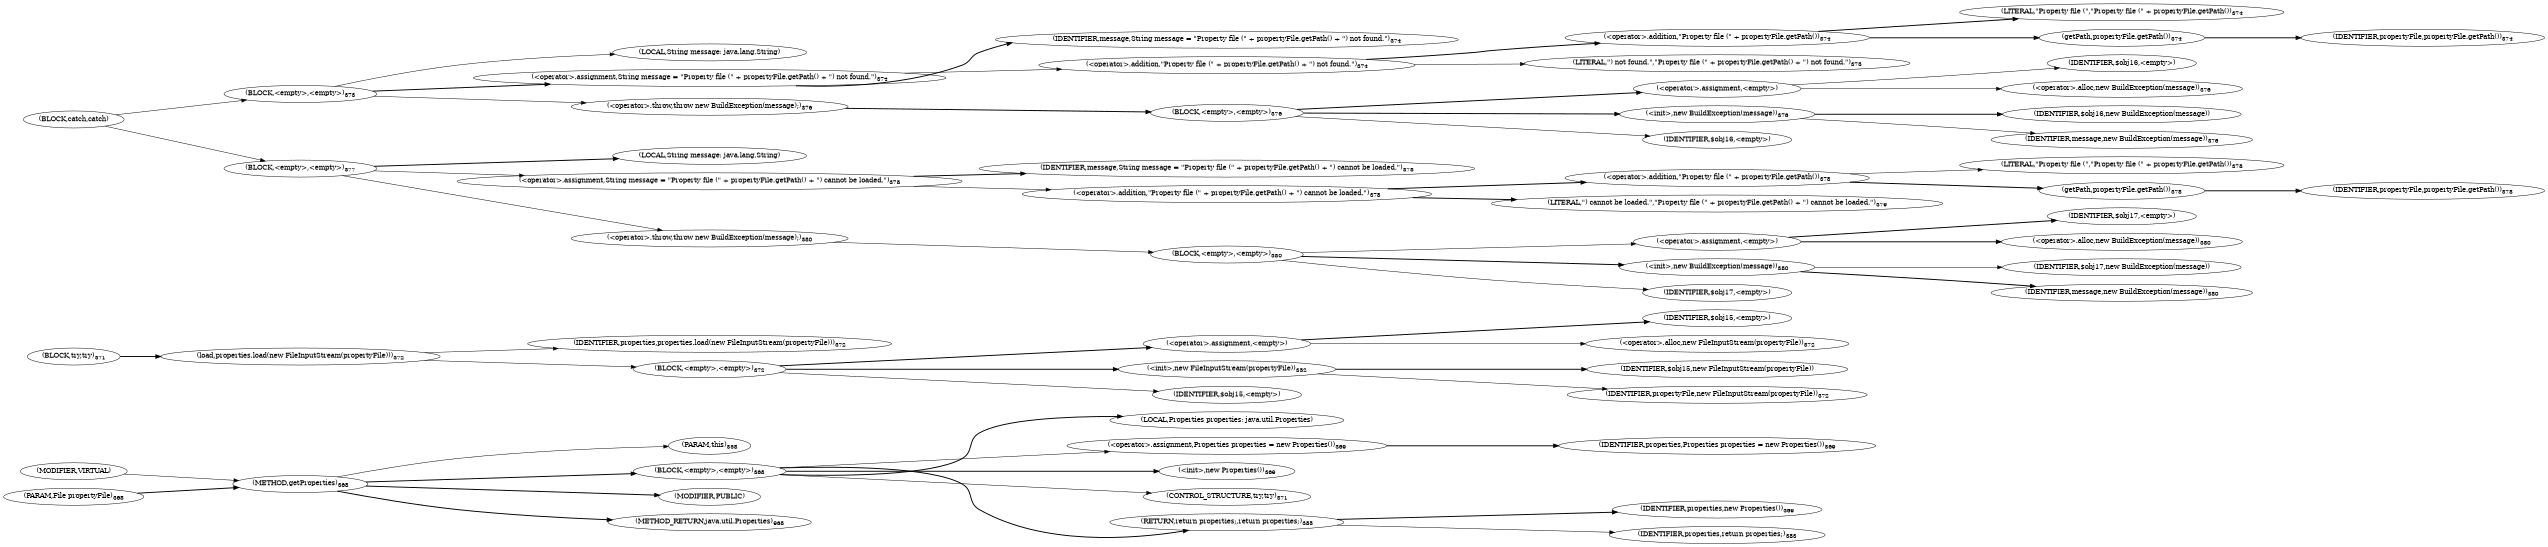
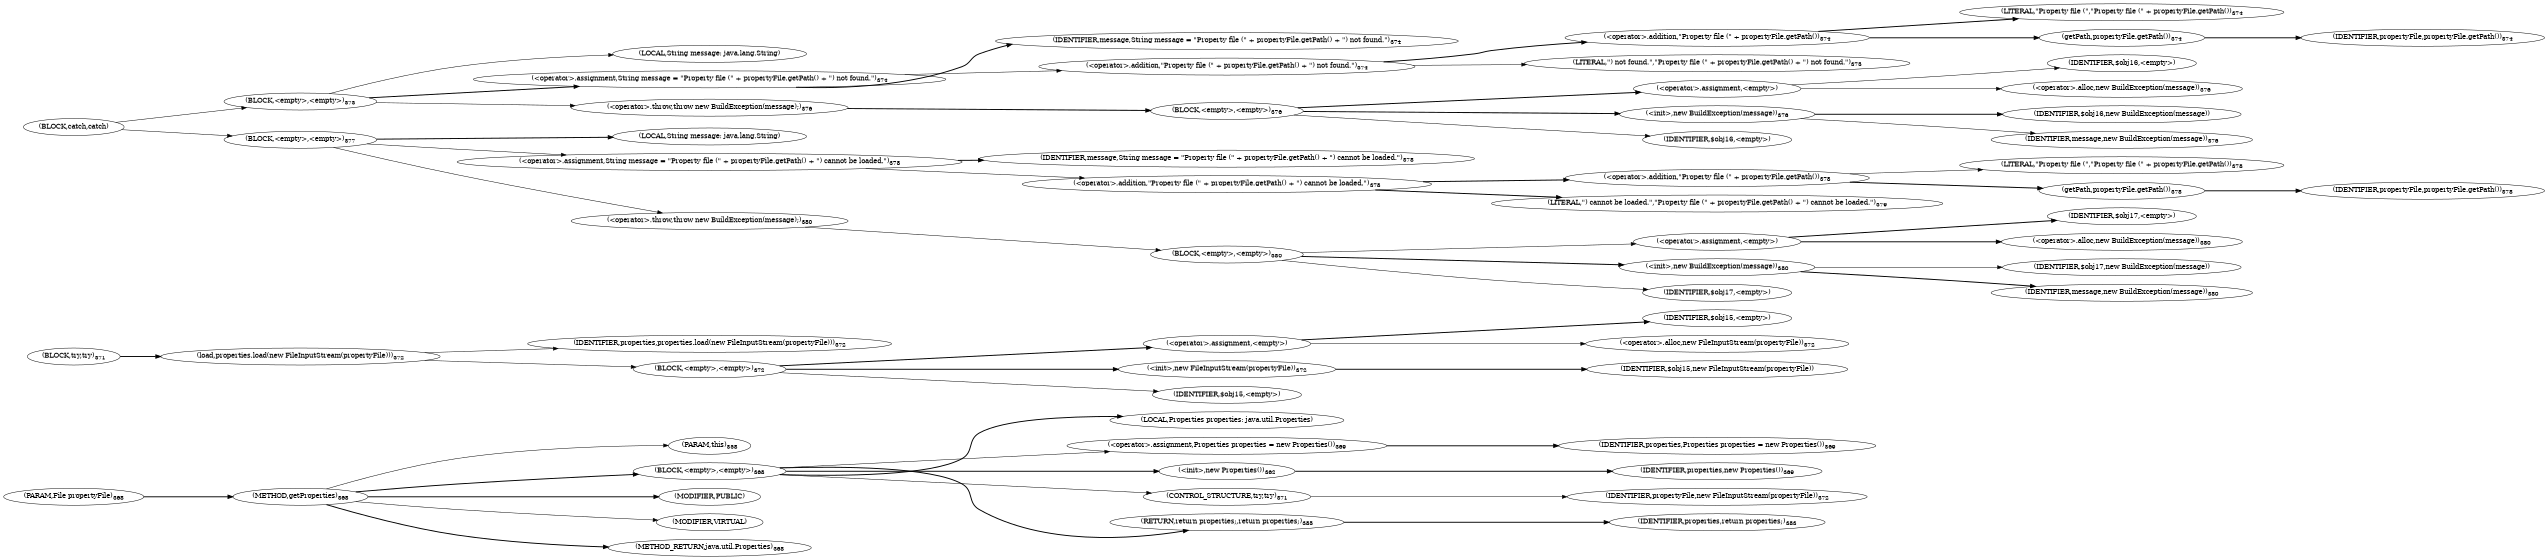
(1301, 369) -> (1301, 369)
(1460, 381) -> (1436, 497)
(1270, 471) -> (1270, 471)
(179, 477) -> (504, 512)
(1475, 516) -> (1451, 471)
(779, 522) -> (779, 547)
(1473, 529) -> (1474, 522)
